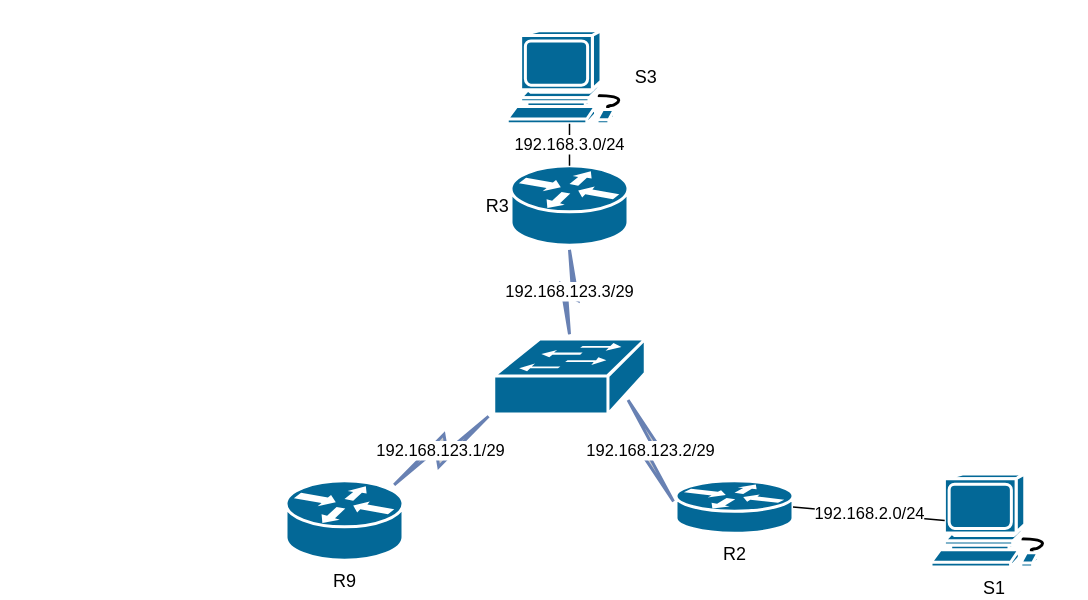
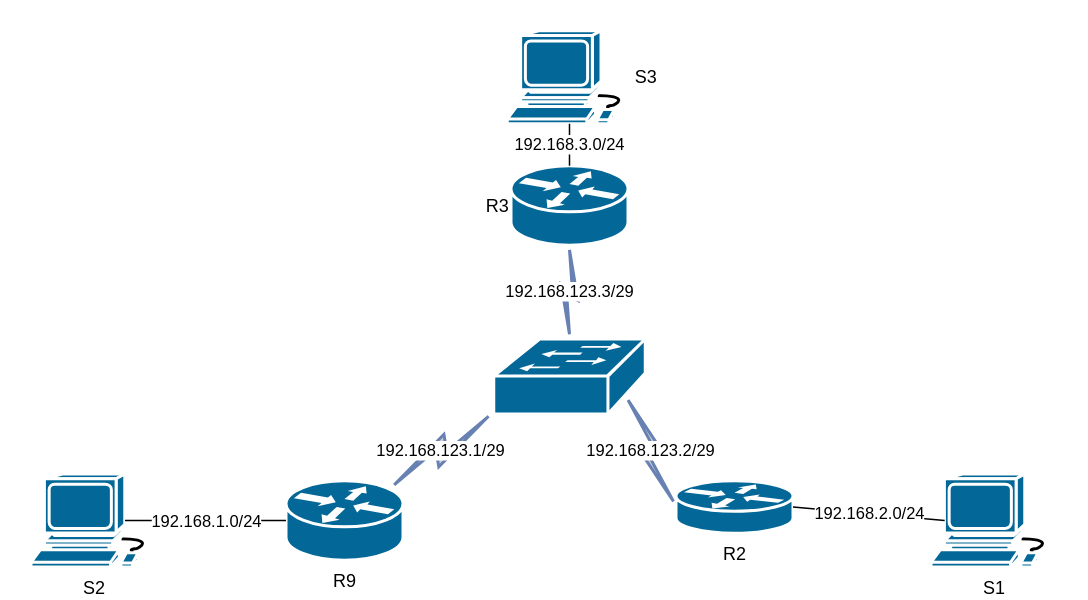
none -> (93, 521)
none -> (205, 521)
